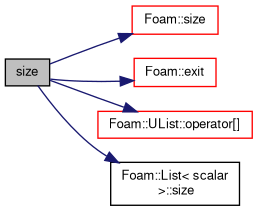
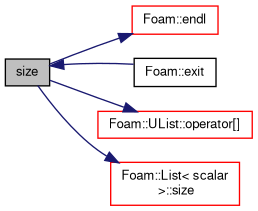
(175, 20) -> (175, 20)
(175, 72) -> (175, 72)
(85, 81) -> (99, 63)
(175, 184) -> (175, 184)
